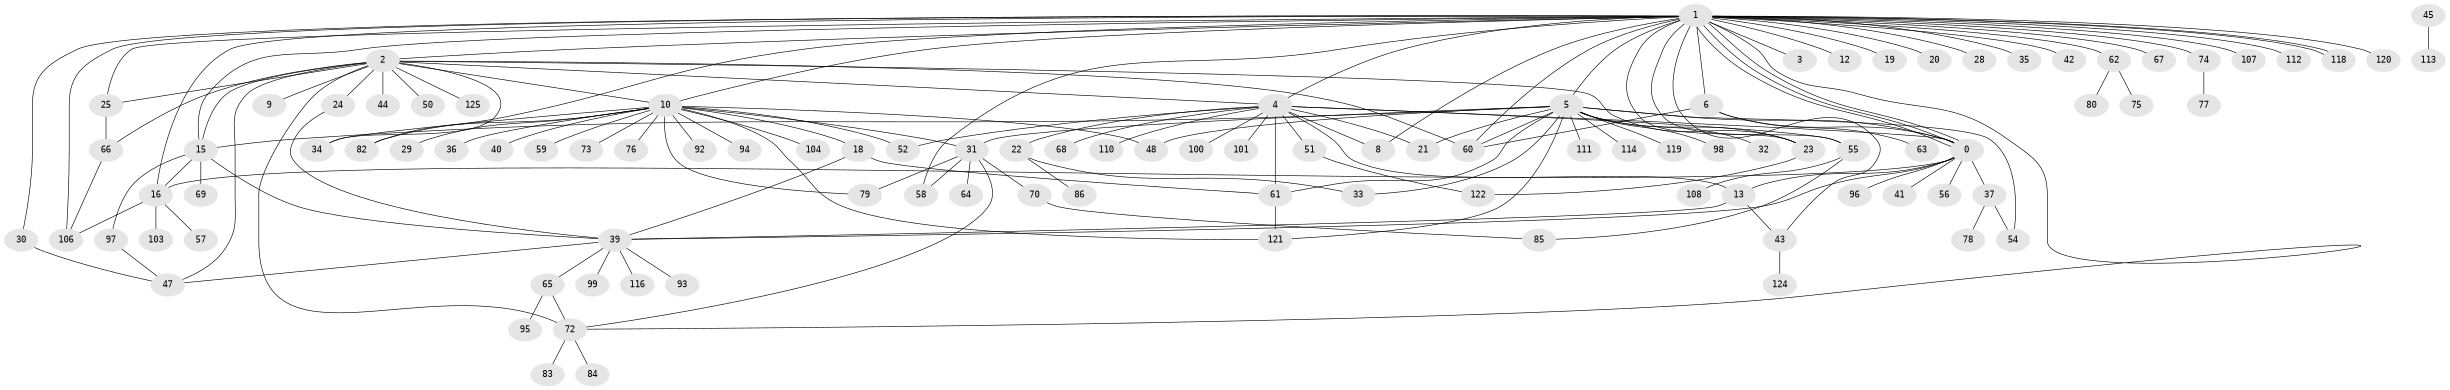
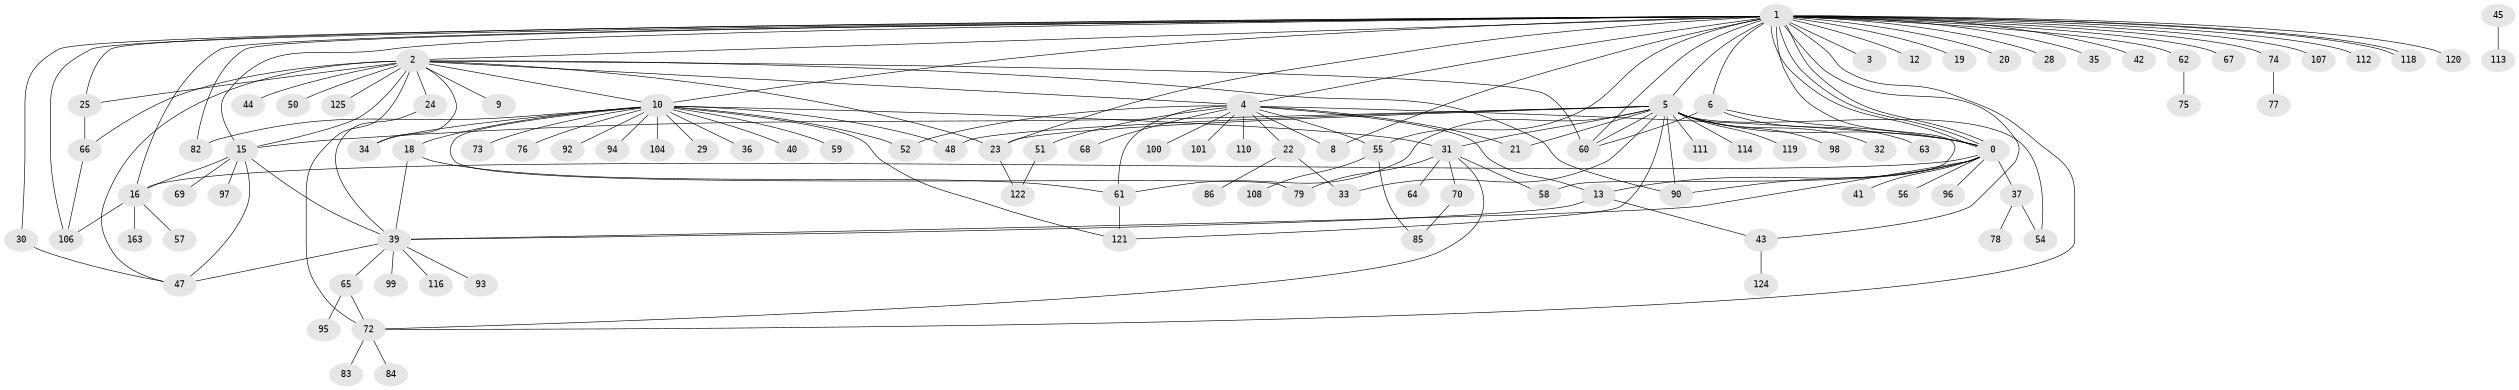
(2092, 105) -> none
none -> (1676, 195)
(156, 240) -> (135, 240)
(139, 263) -> (237, 226)
